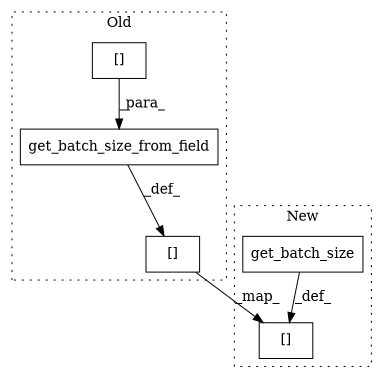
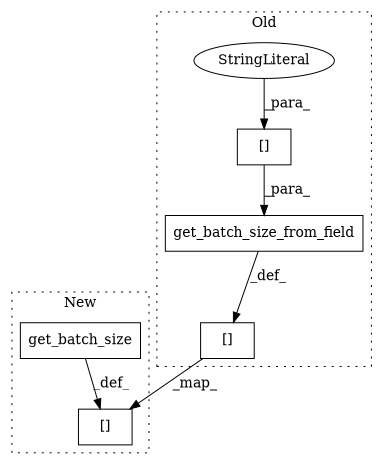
none -> (264, 61)
